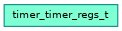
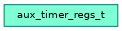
(61, 16) -> (61, 16)
